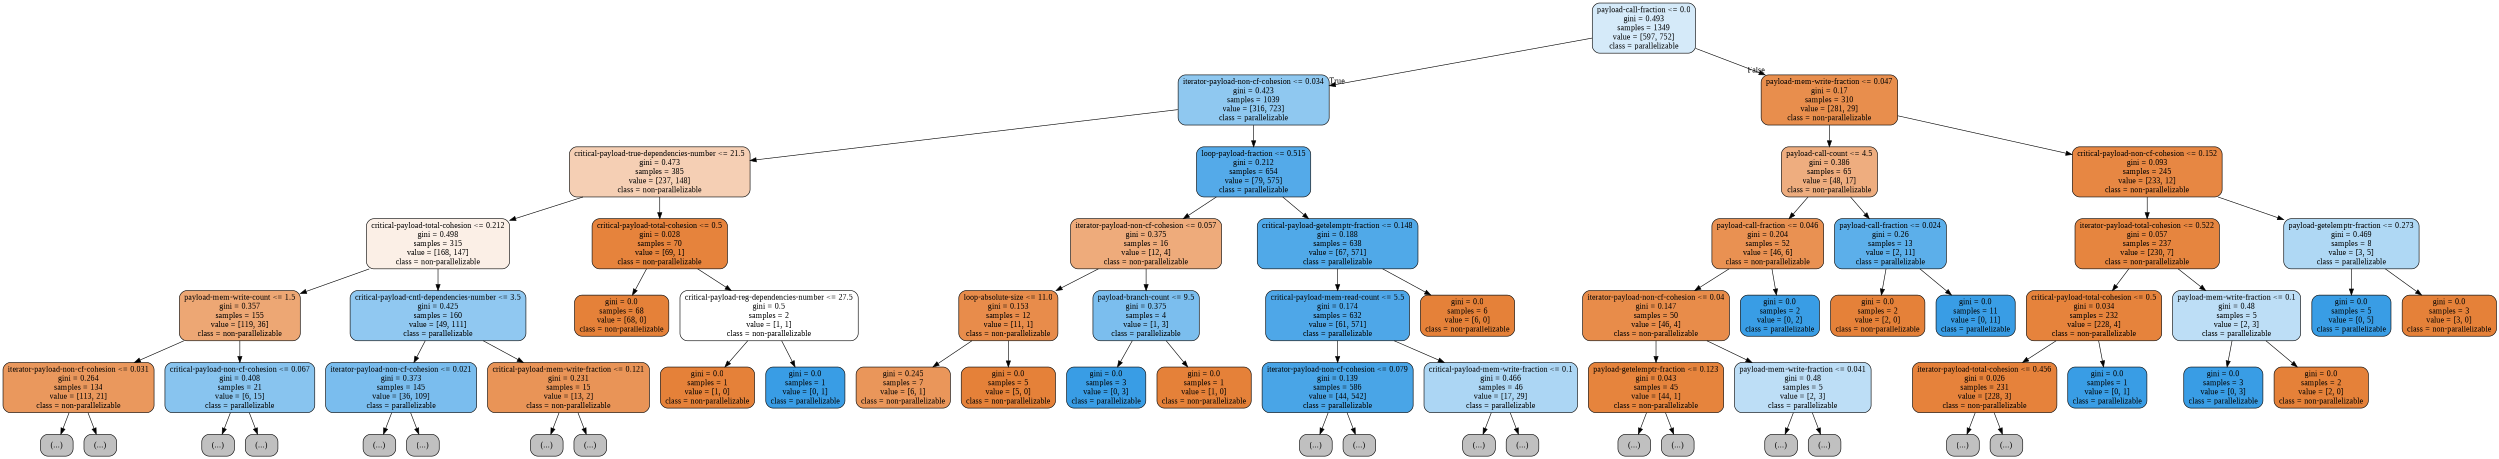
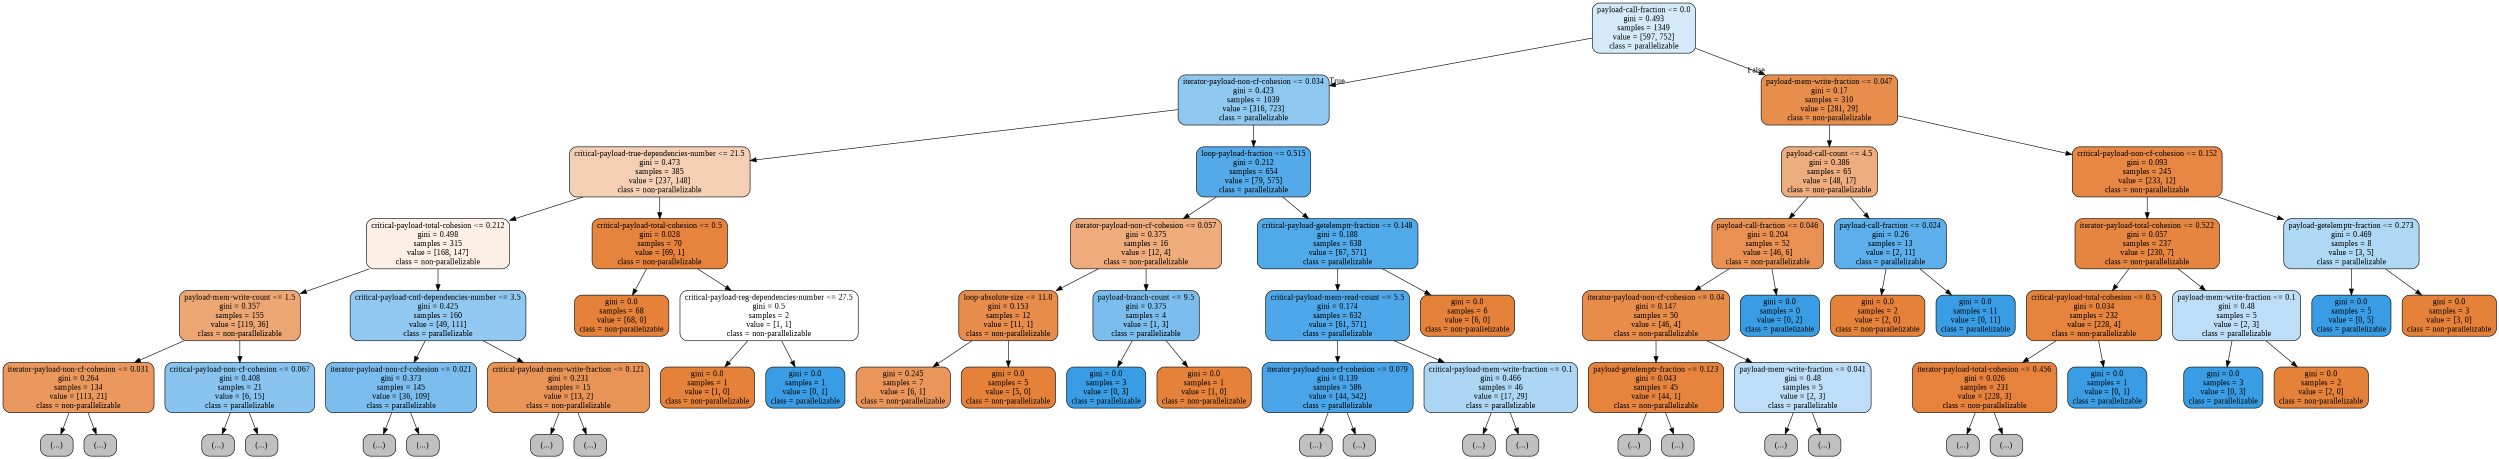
(1780, 316) -> (1780, 316)
